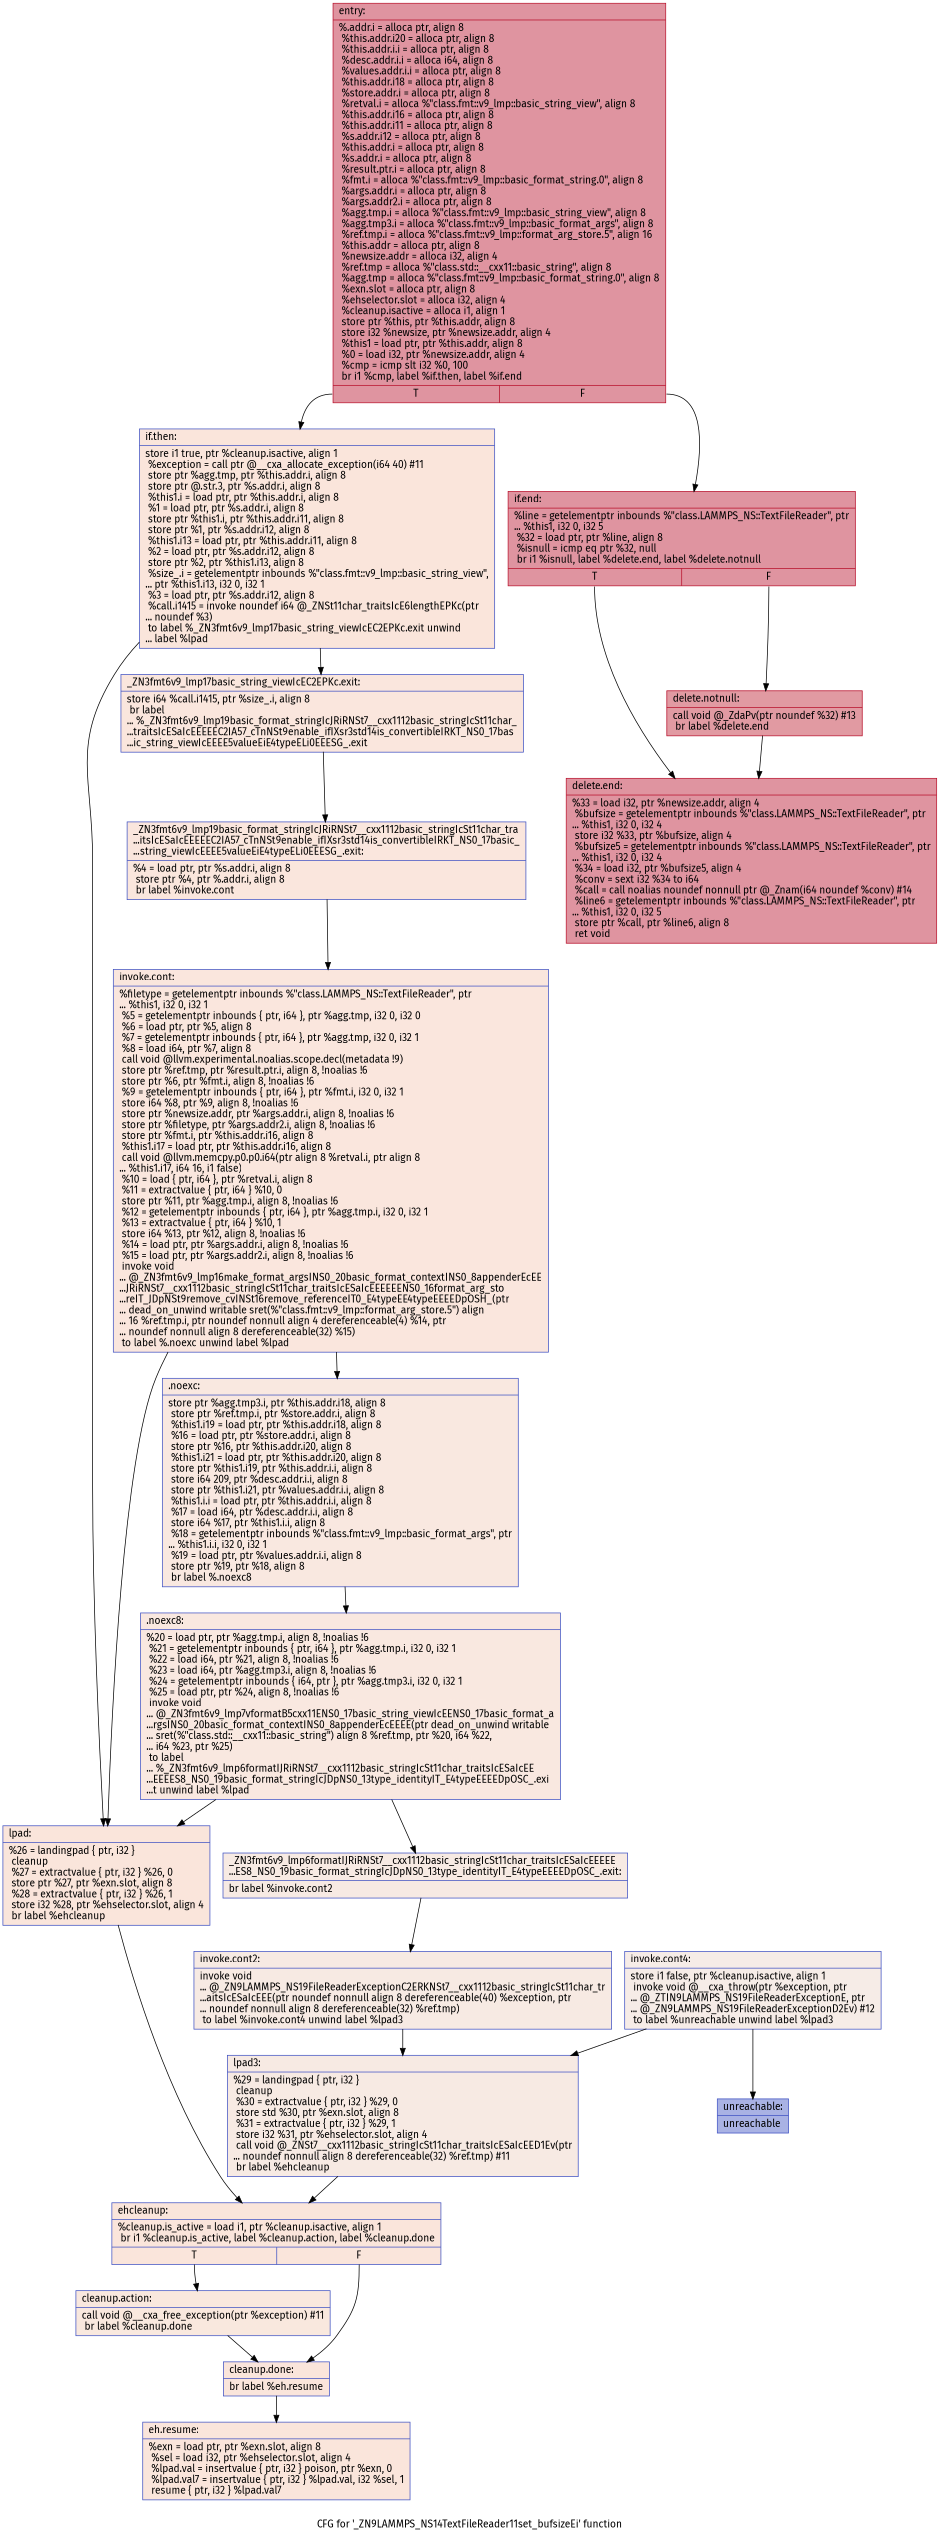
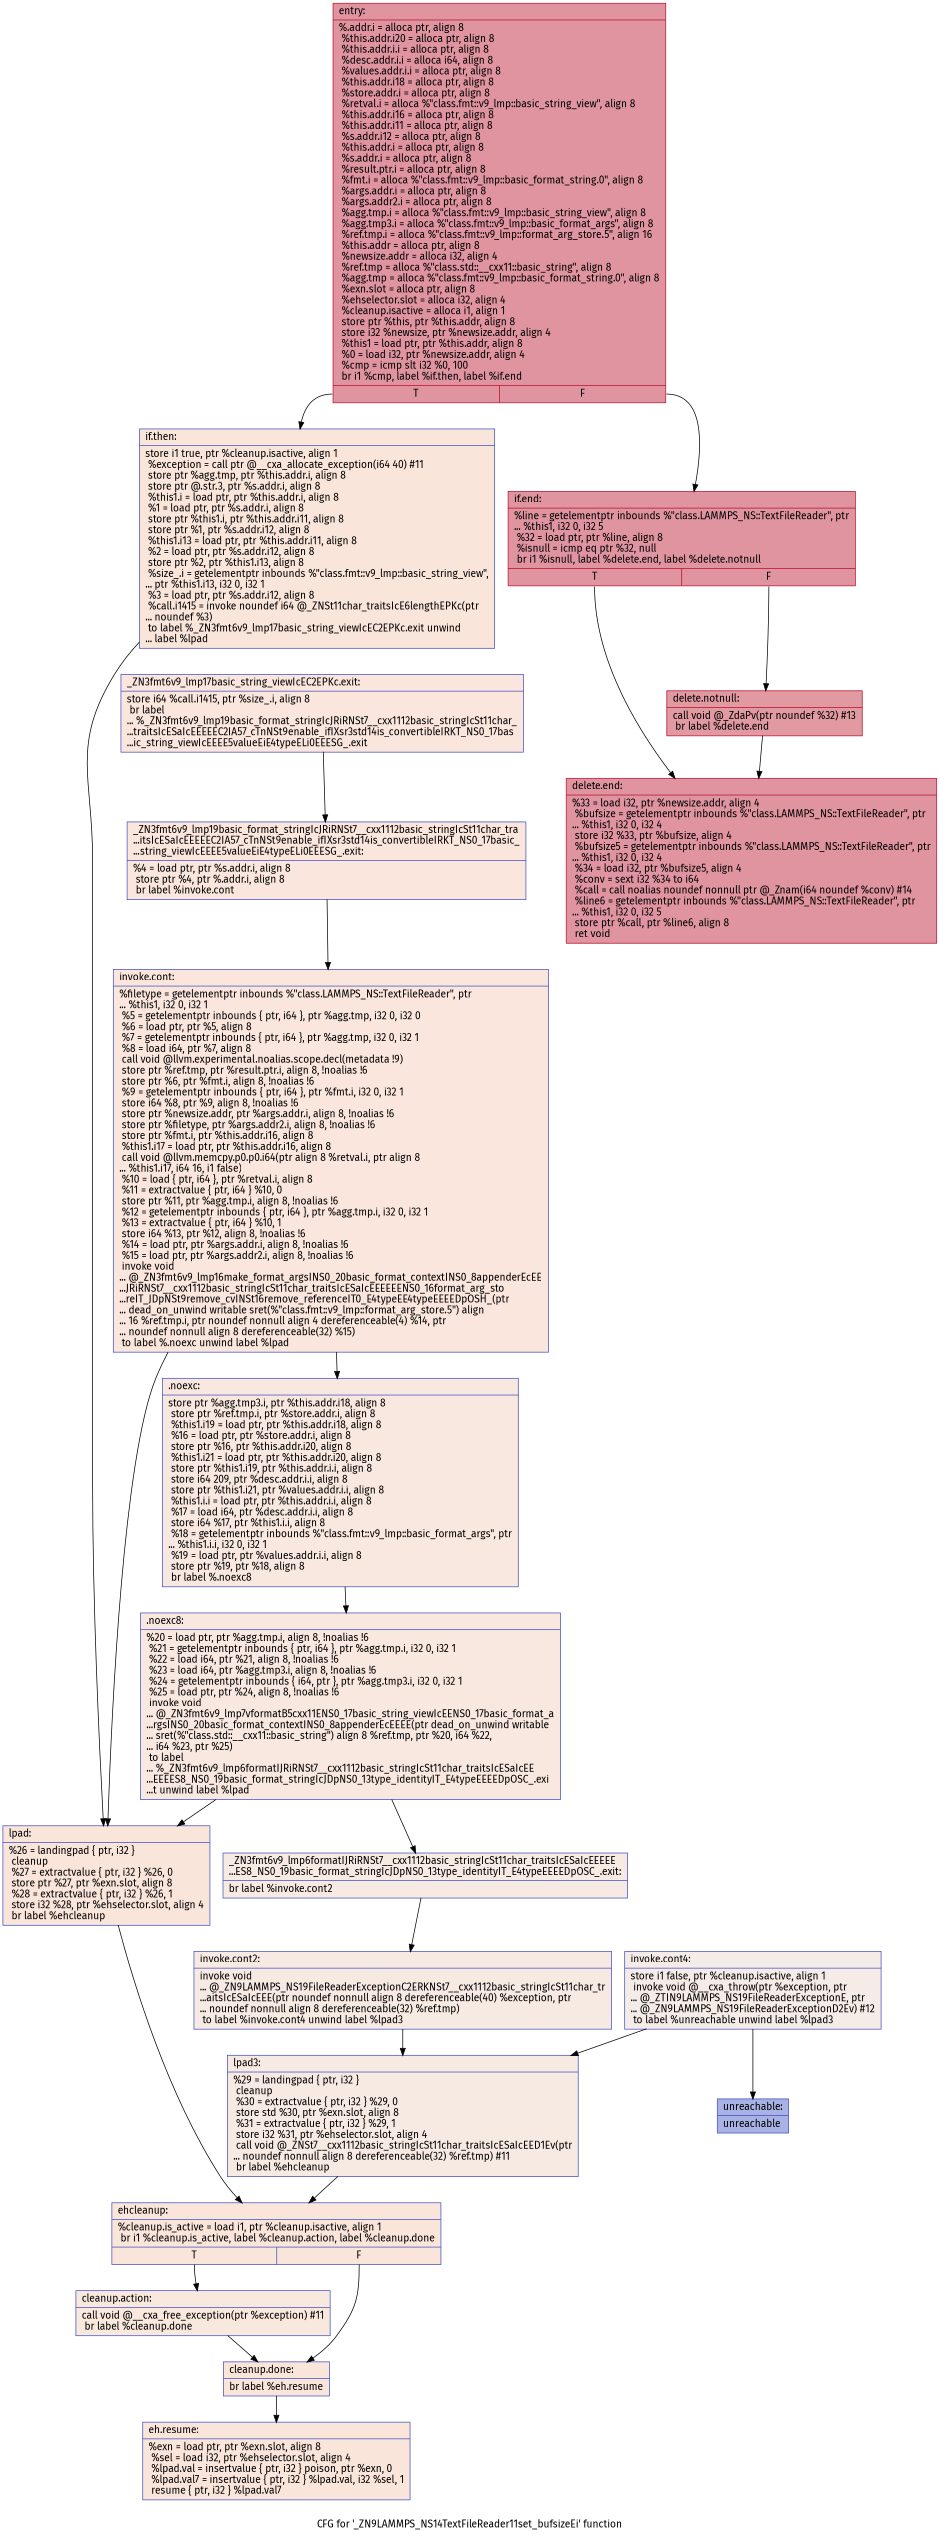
(321, 658) -> none
